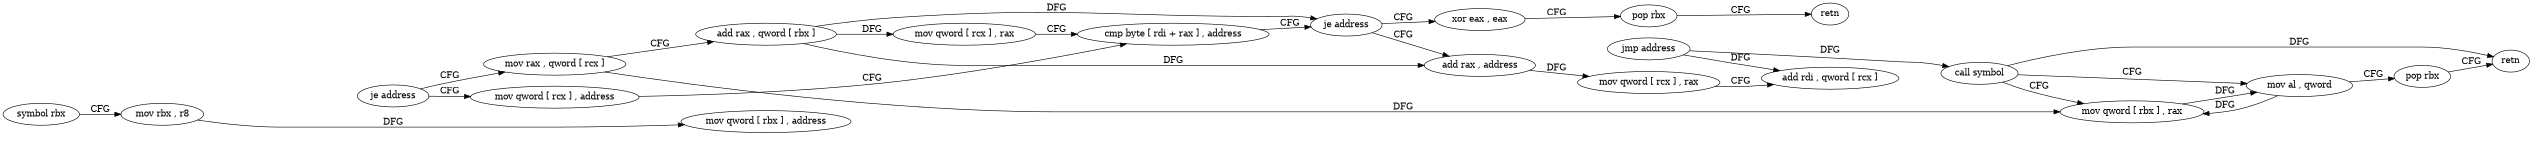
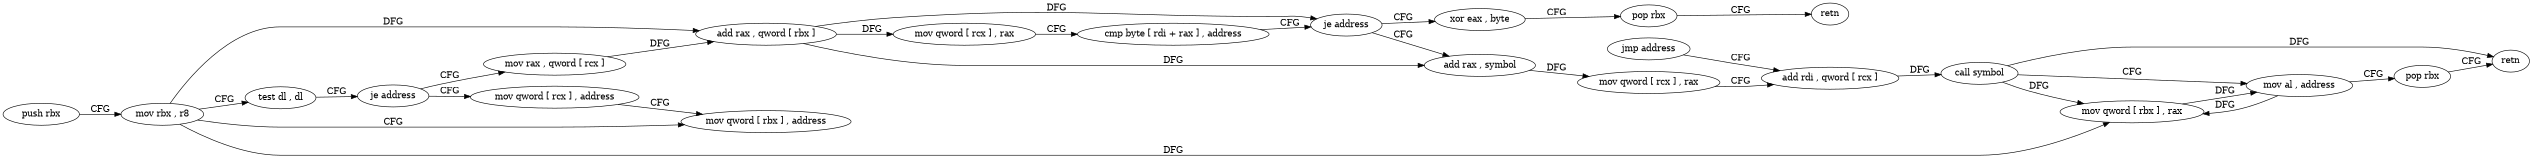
(1480, 20) -> (1480, 20)
none -> (417, 27)
(660, 44) -> (660, 44)
(1816, 57) -> (1916, 75)
(1741, 58) -> (1741, 58)
(1480, 65) -> (1480, 65)
(881, 83) -> (657, 109)
(2039, 86) -> (2039, 86)
(2299, 86) -> (2299, 86)
none -> (281, 98)
(1328, 112) -> (1141, 155)
(41, 114) -> (41, 114)
(393, 123) -> (393, 123)
